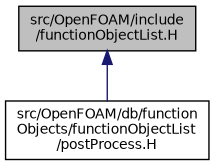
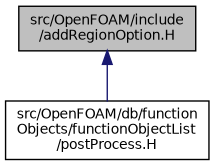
(107, 29) -> (107, 29)
